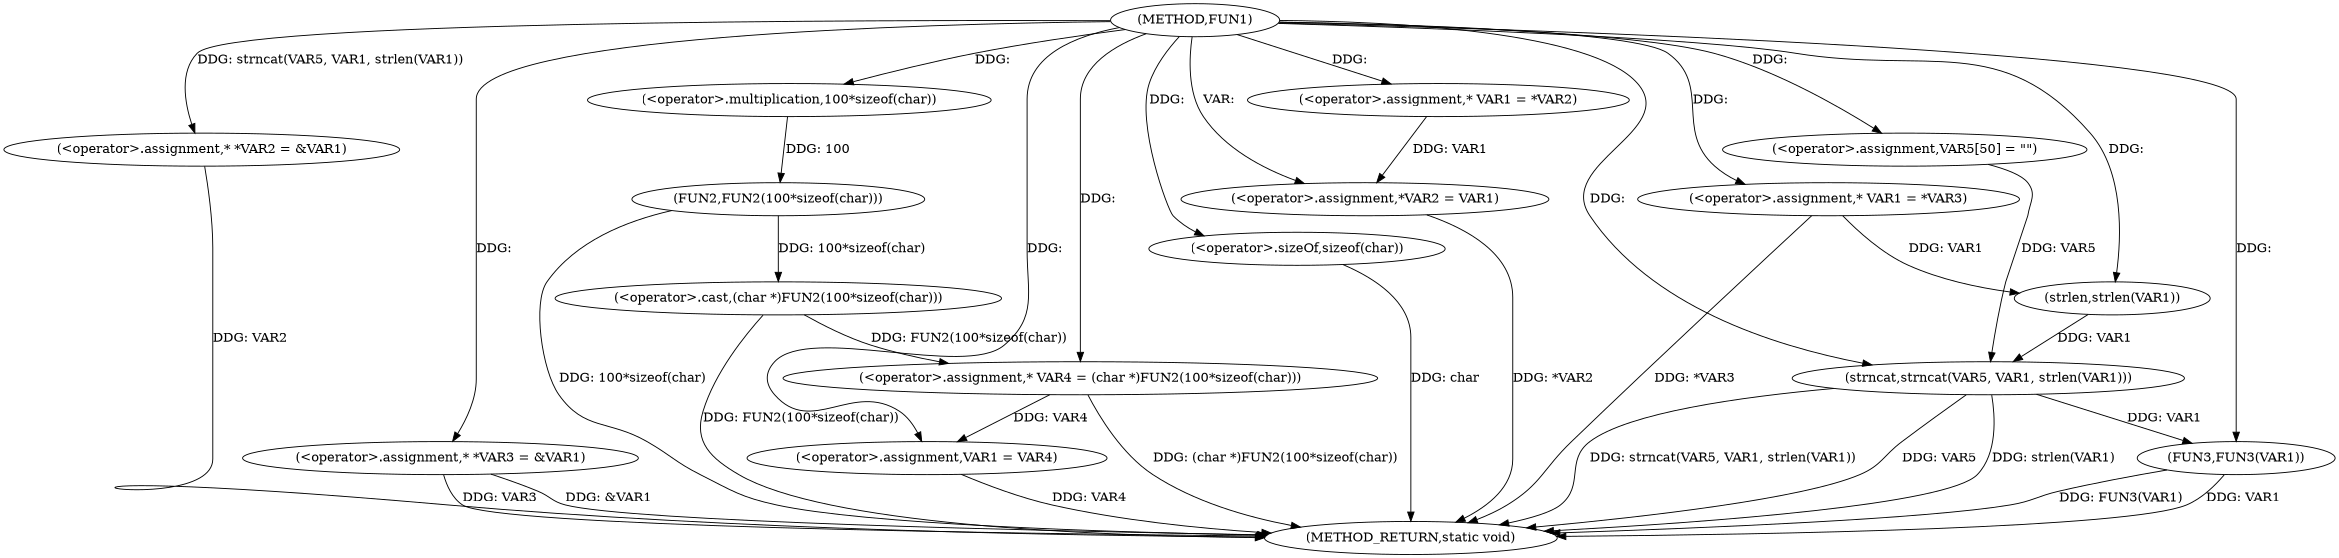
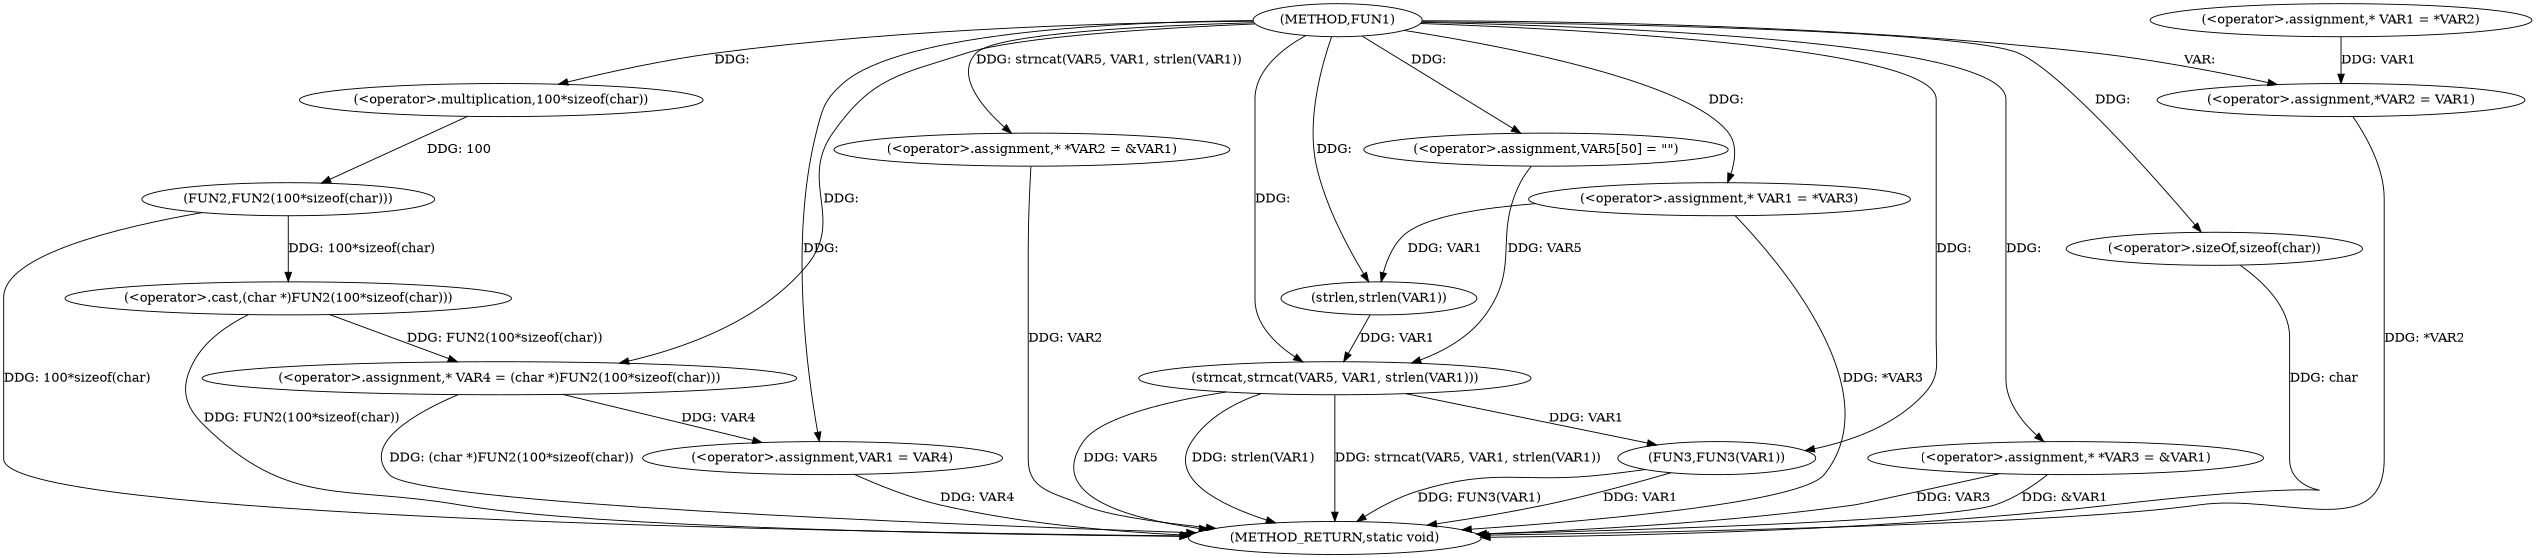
(1310, 58) -> none
